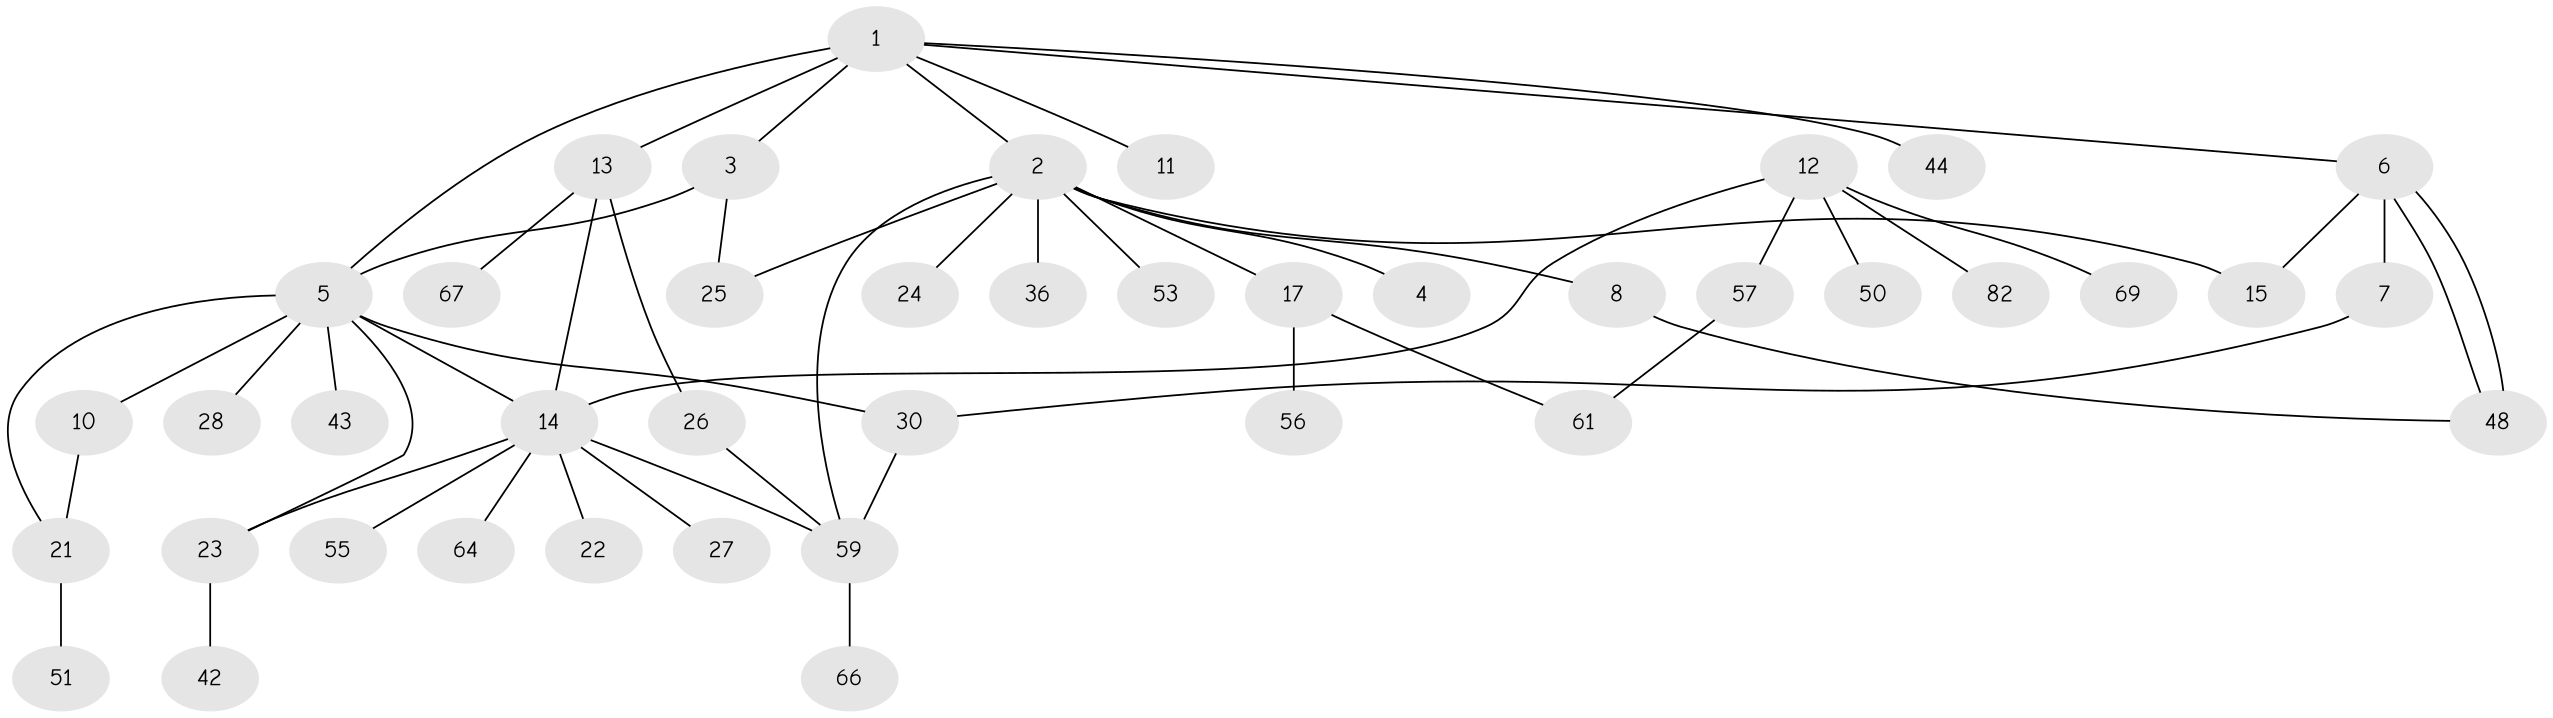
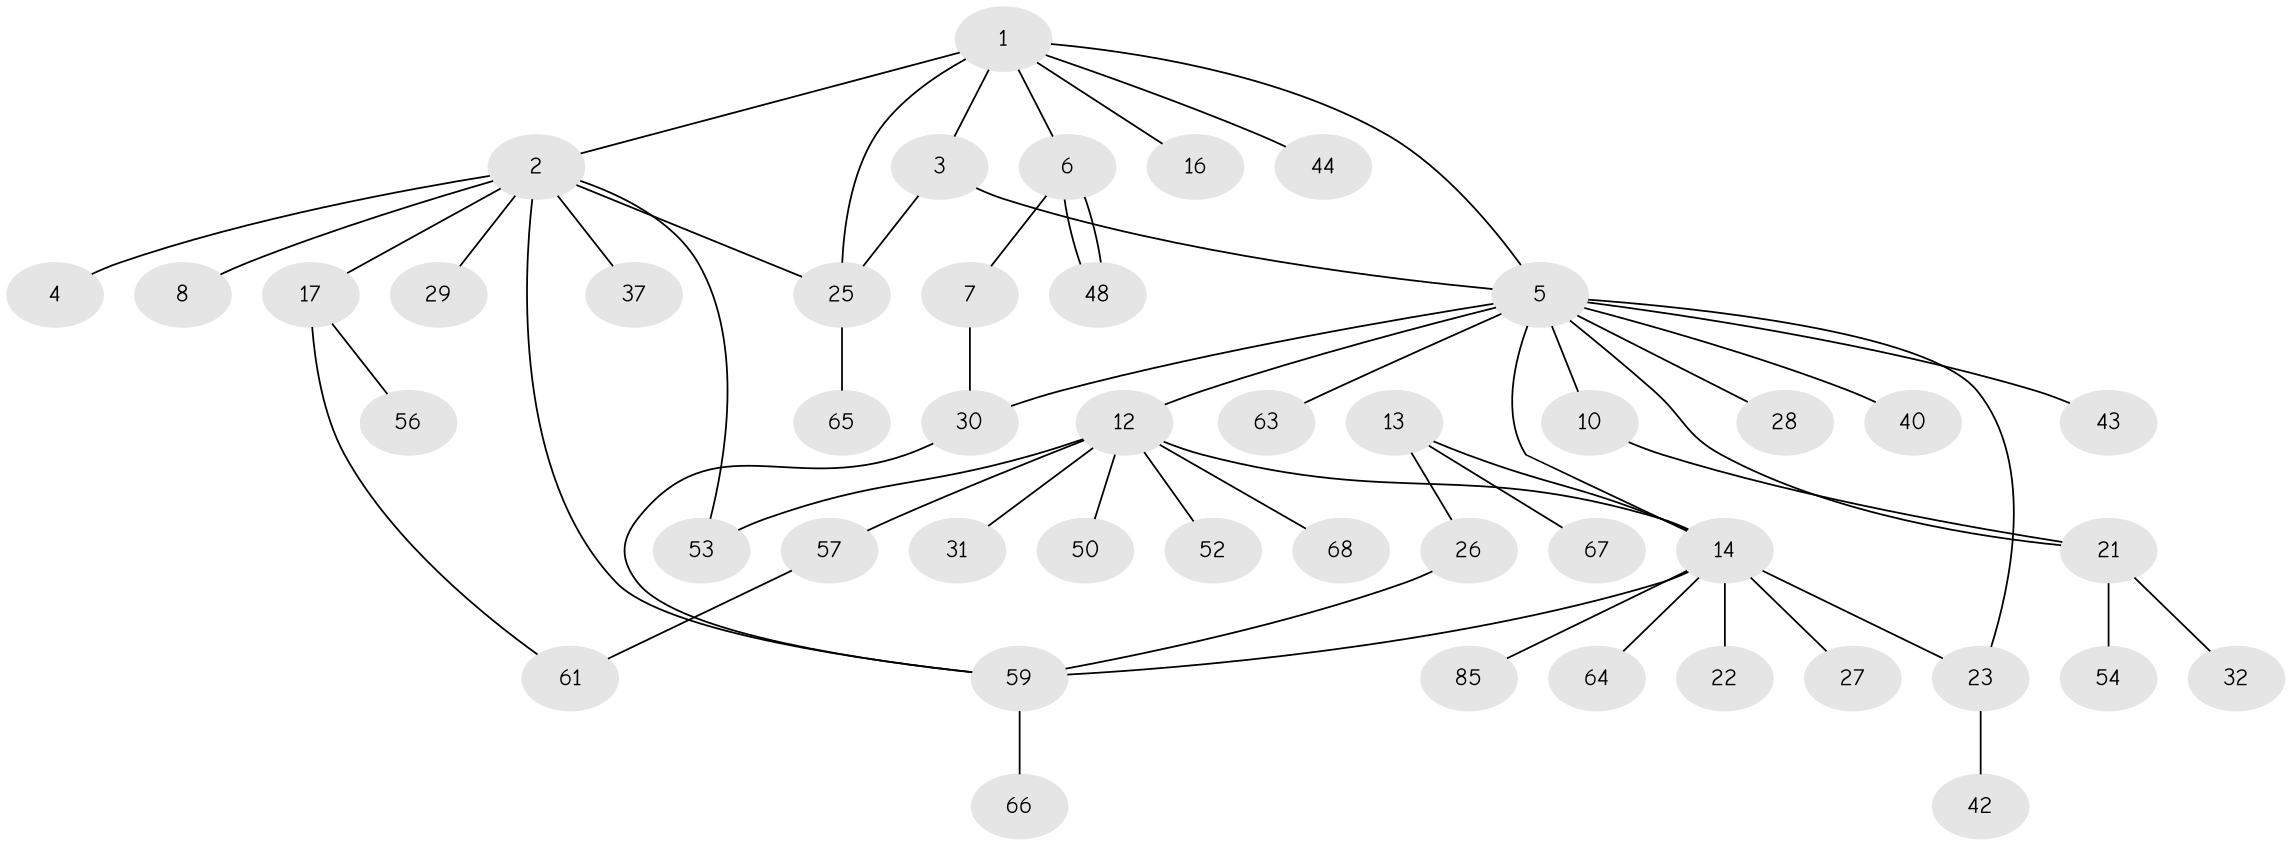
(739, 102) -> (872, 141)
(1166, 167) -> (1196, 167)
(910, 295) -> (439, 295)
(1038, 295) -> (634, 295)
(2001, 295) -> (1213, 551)
(2129, 295) -> (1341, 551)
(2257, 295) -> none
none -> (1329, 352)
(2048, 395) -> none
none -> (842, 423)
none -> (1267, 423)
none -> (1913, 423)
none -> (910, 482)
(338, 551) -> (1469, 679)
none -> (957, 551)
(61, 679) -> (2109, 679)
none -> (2236, 679)
